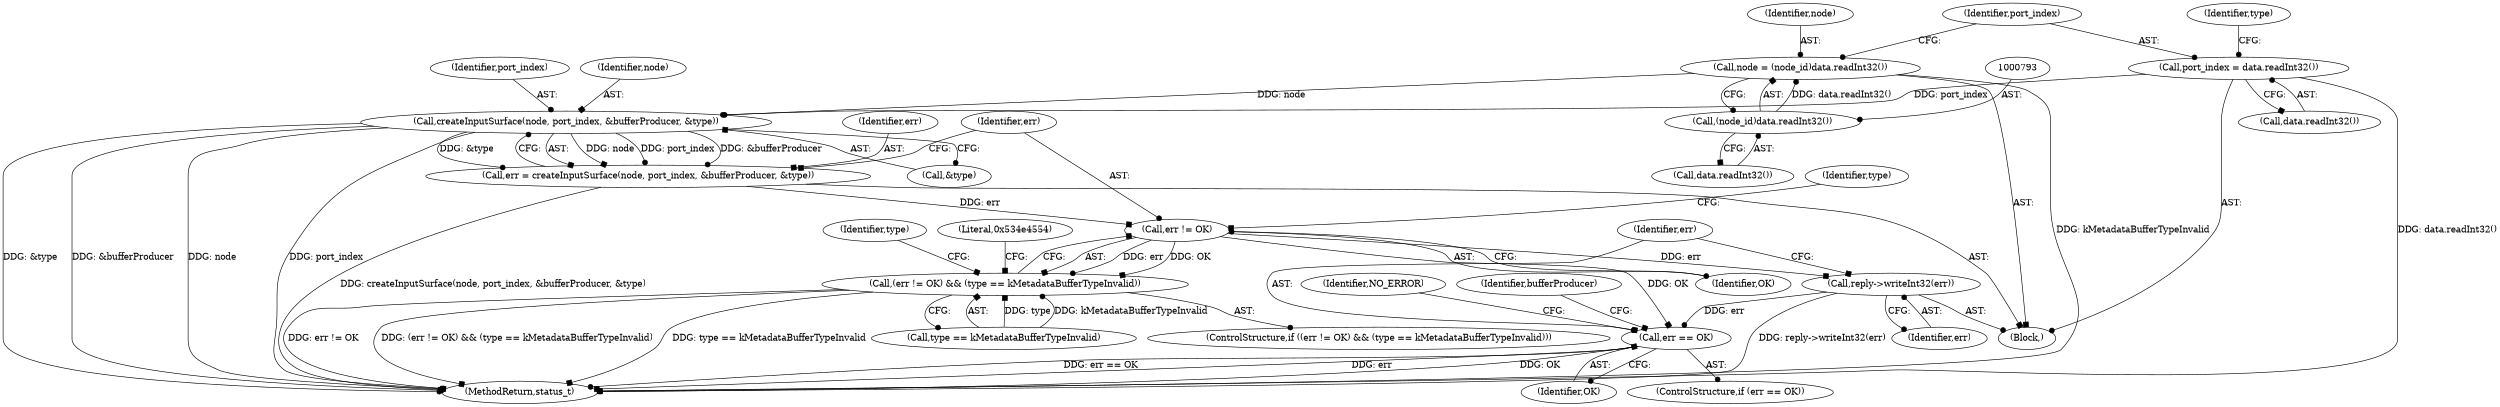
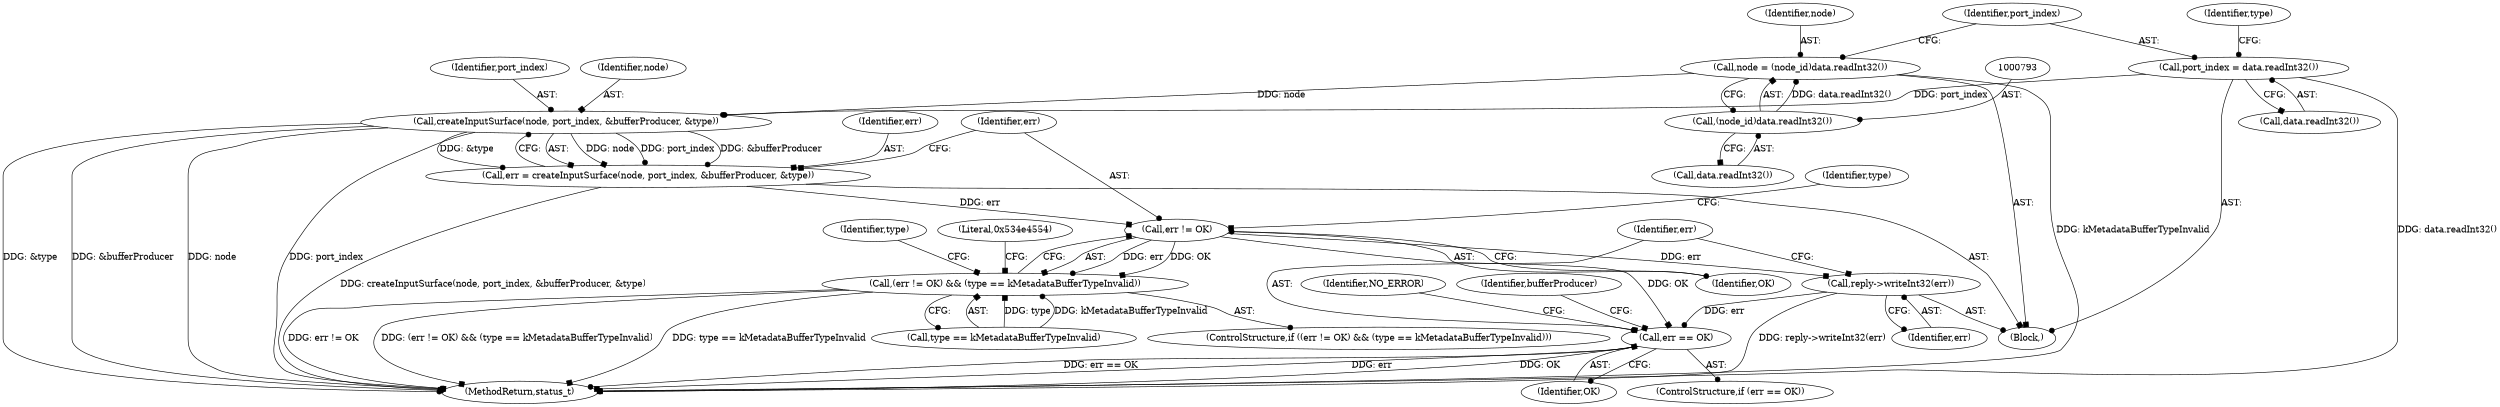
(949, 176) -> none
